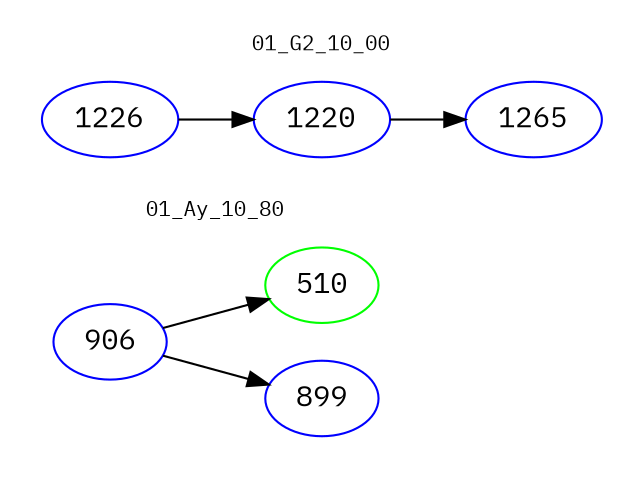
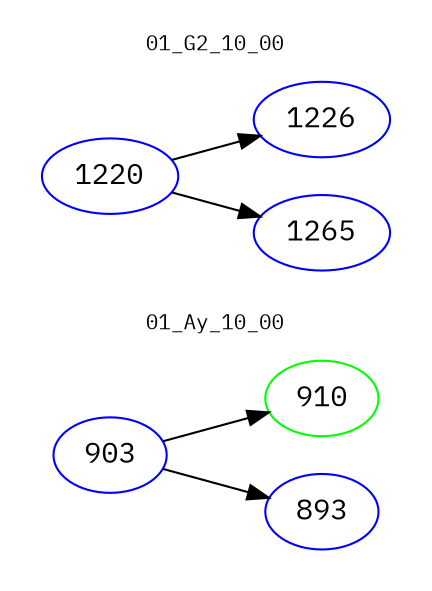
(205, 120) -> (206, 151)
(216, 211) -> (216, 324)
(322, 285) -> (322, 398)
(110, 342) -> (110, 455)
(322, 398) -> (322, 512)
